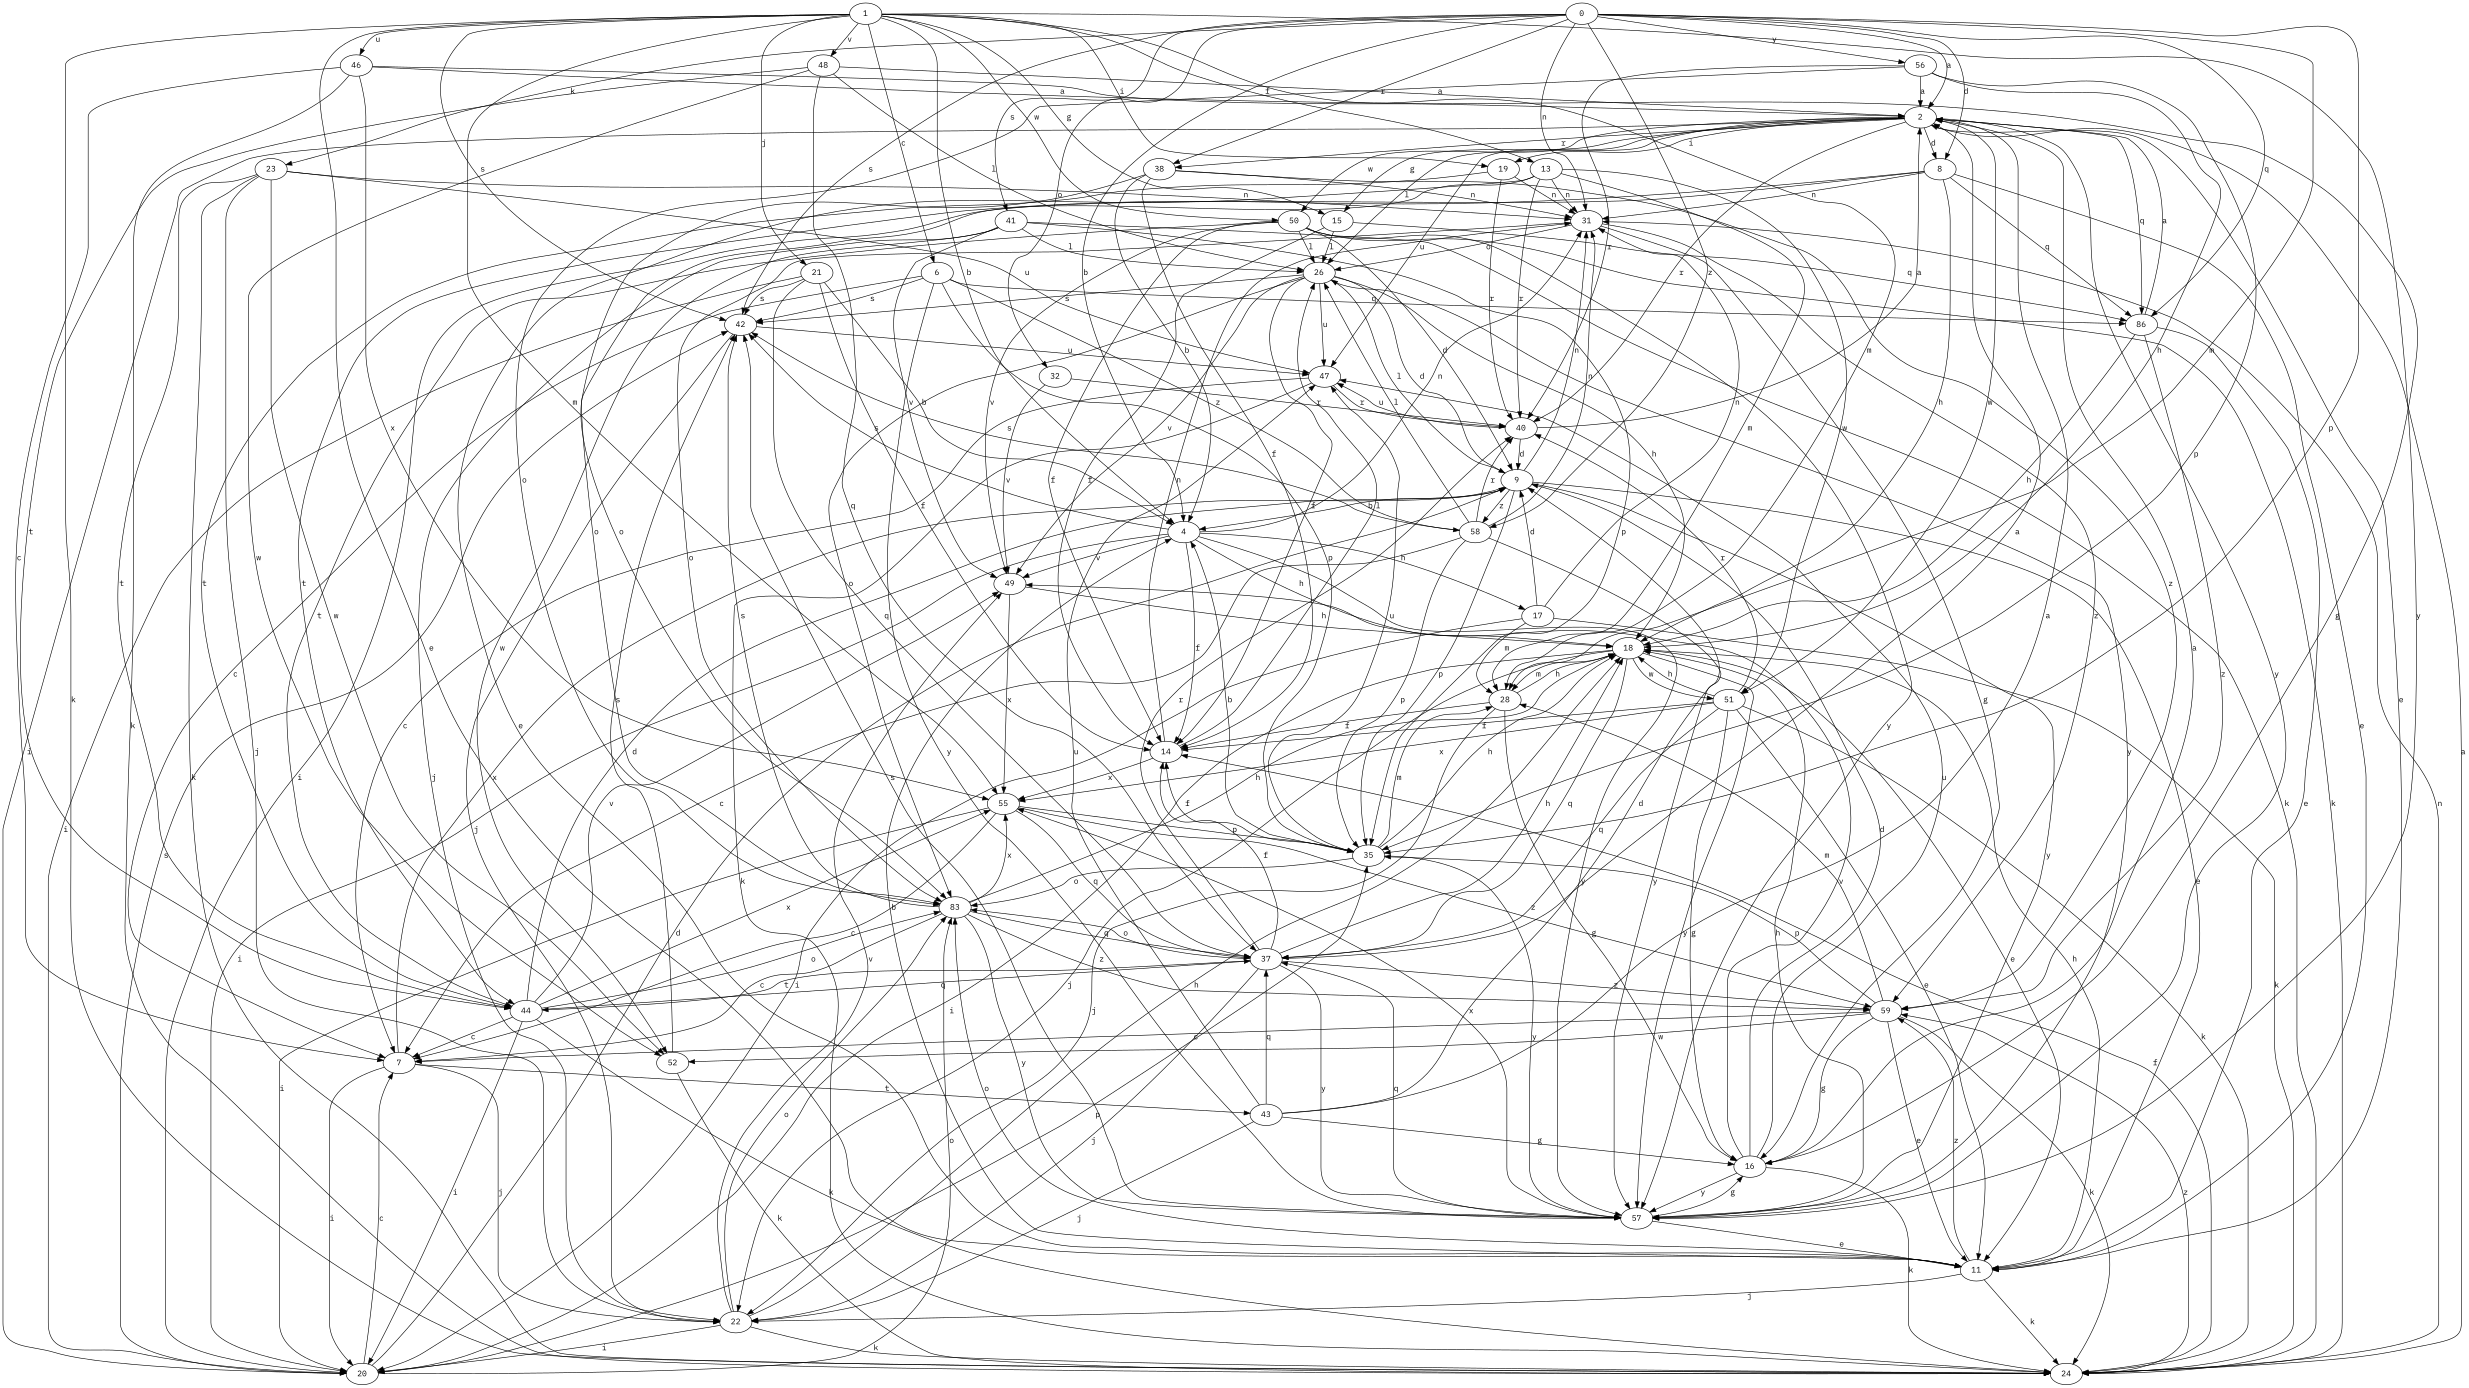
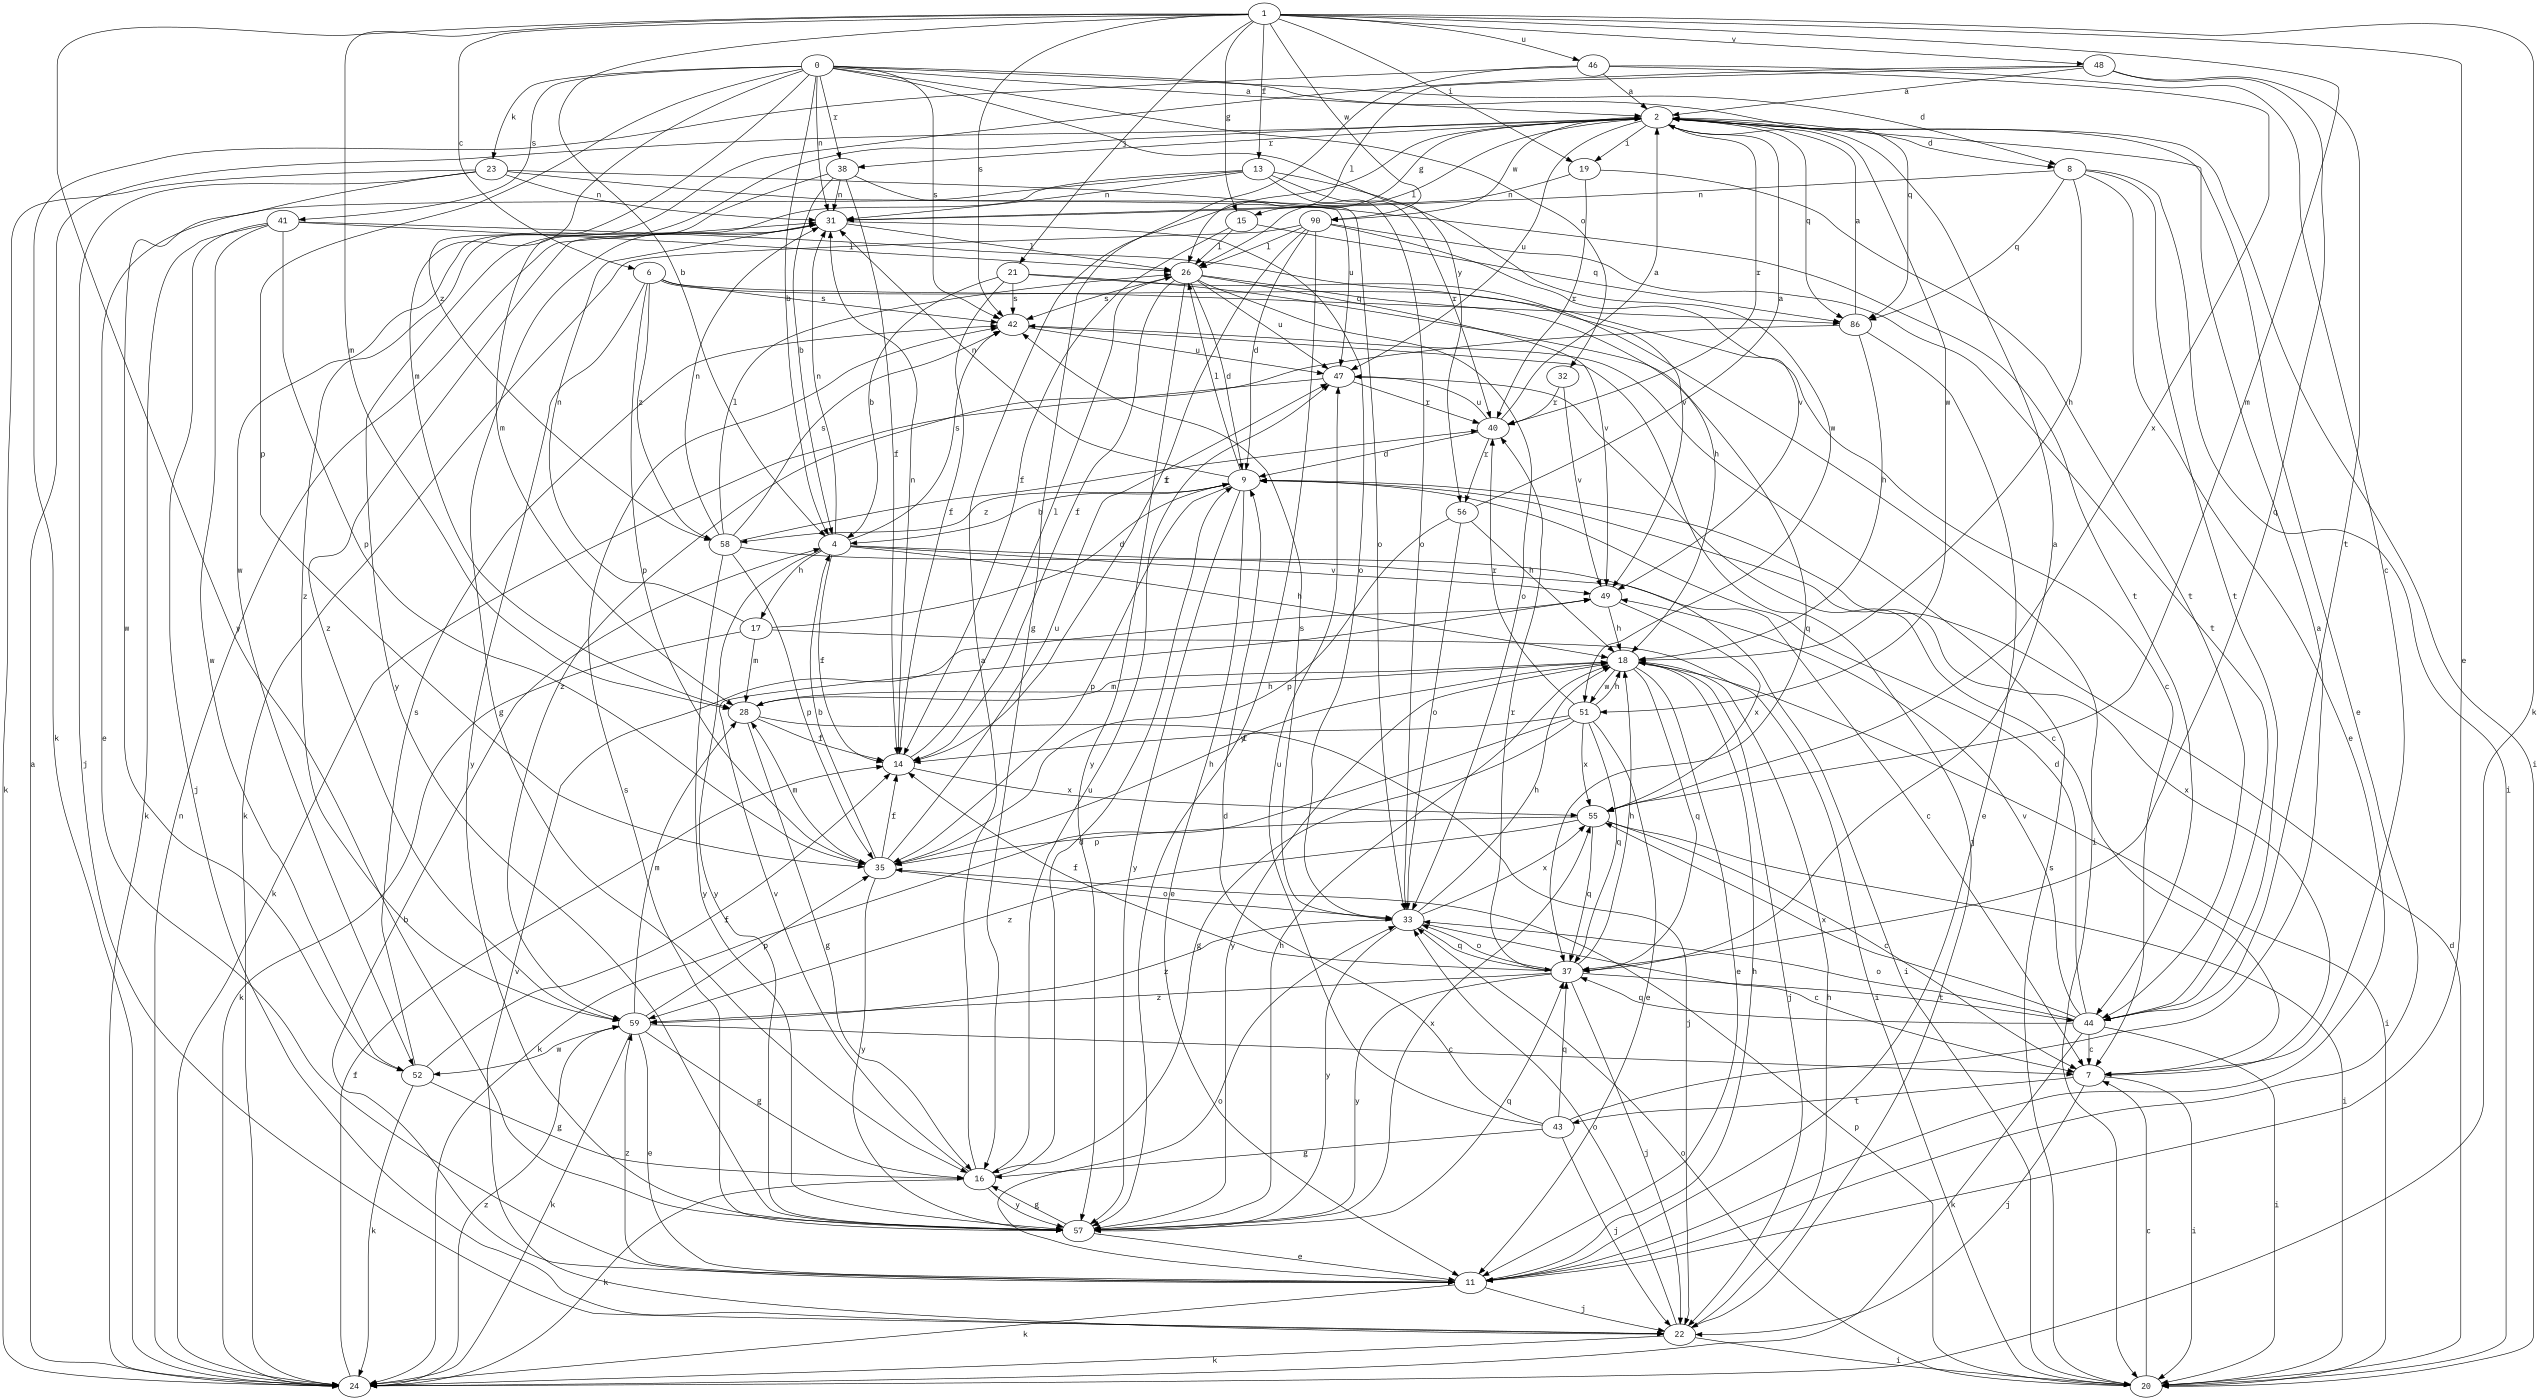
(1595, 91) -> (1477, 467)
(1294, 221) -> (1316, 221)
(1489, 247) -> (1032, 247)
(955, 907) -> (1408, 920)
none -> (656, 949)
none -> (686, 1167)
